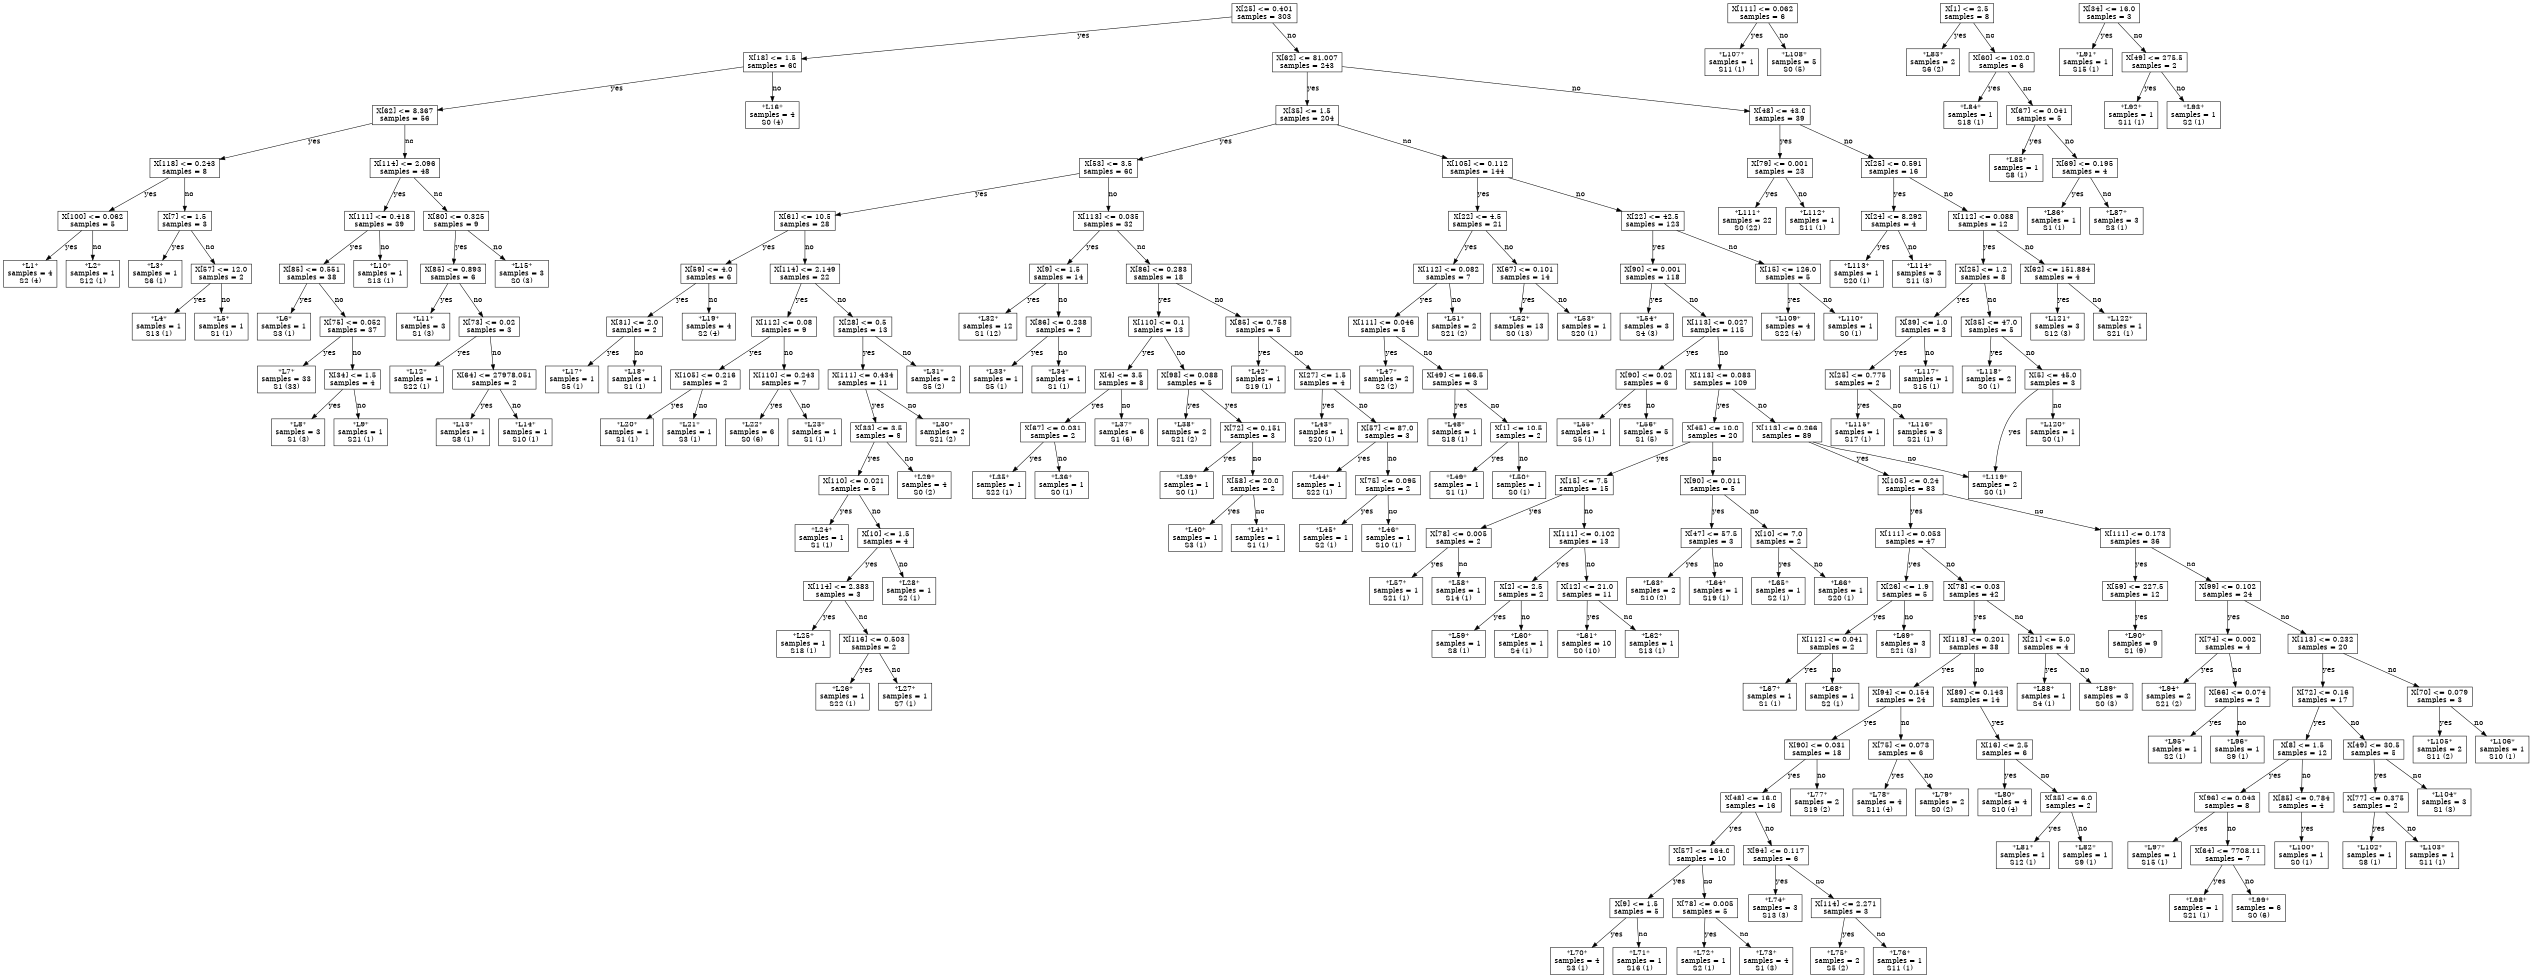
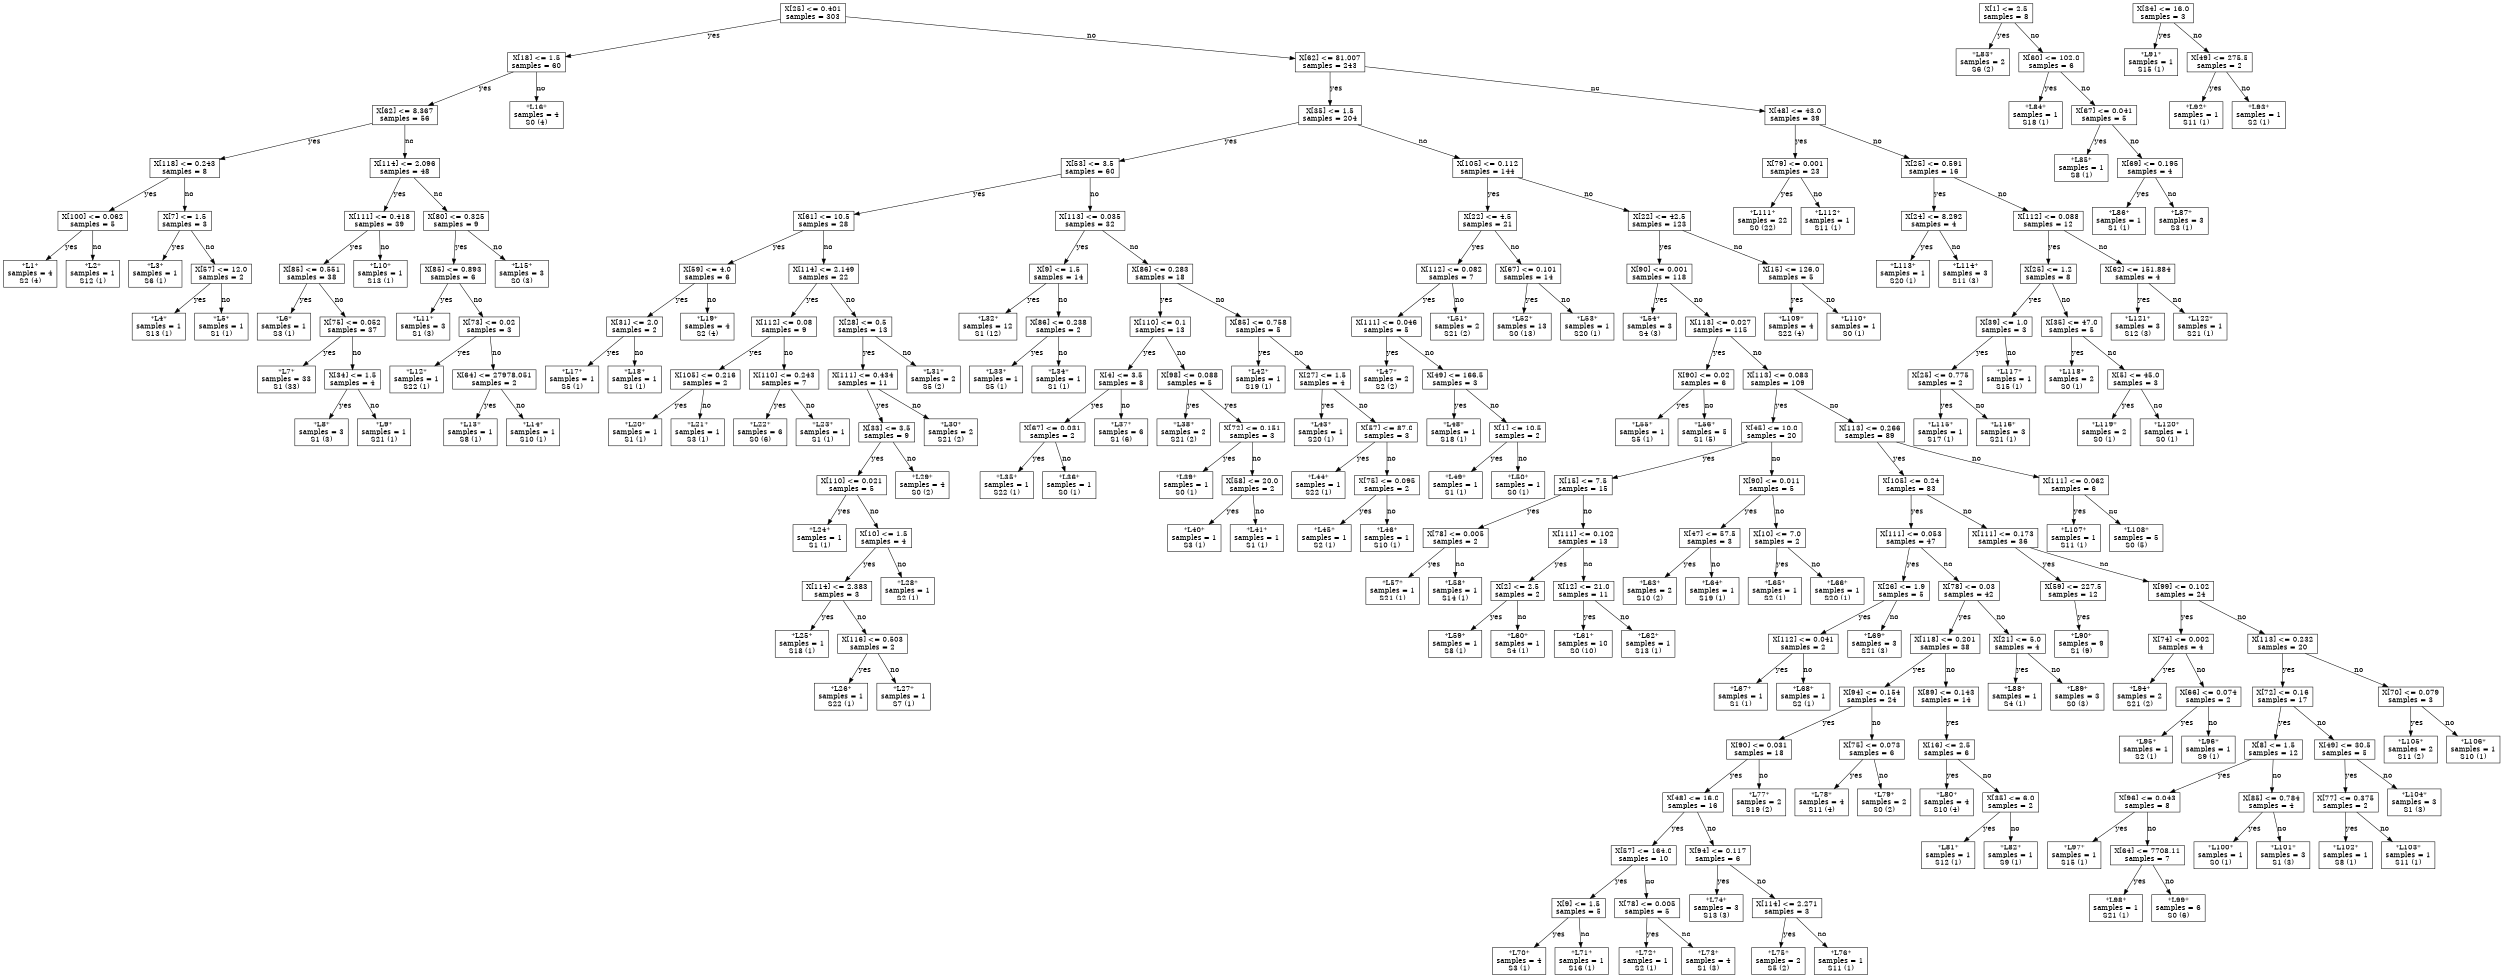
(1888, 458) -> (1965, 460)
none -> (2283, 855)
